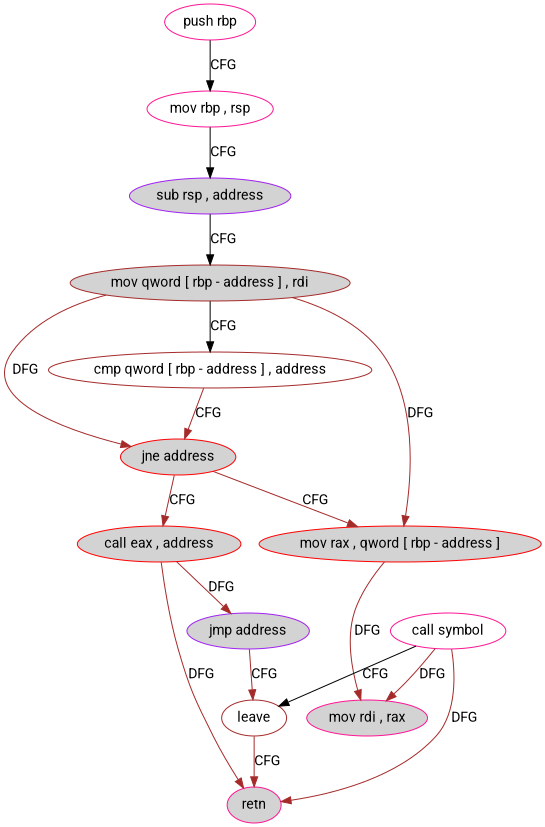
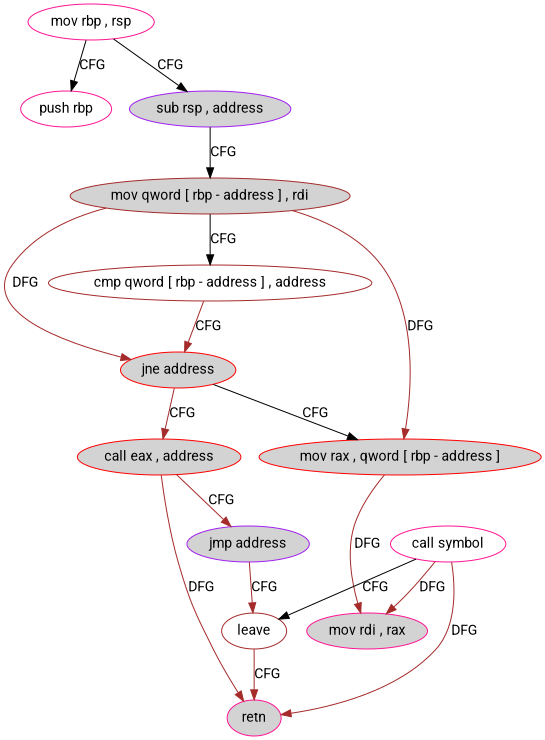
(210, 60) -> (80, 61)
(281, 497) -> (281, 410)
(222, 588) -> (222, 500)
